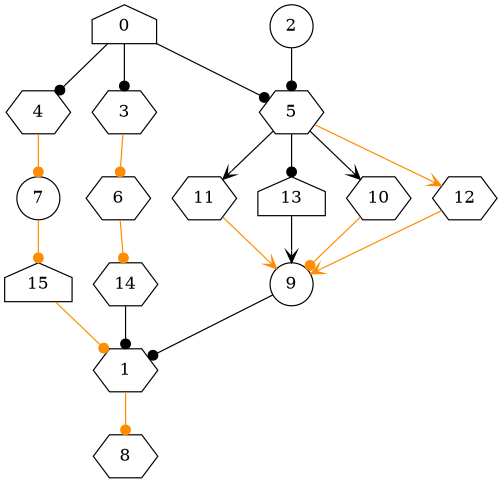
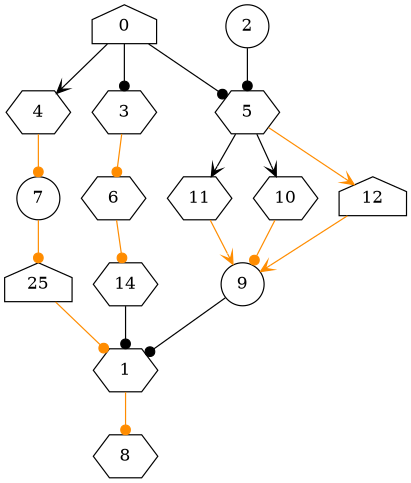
(85, 65) -> (86, 65)
(292, 198) -> none
(465, 198) -> (373, 198)
(38, 284) -> (38, 284)
